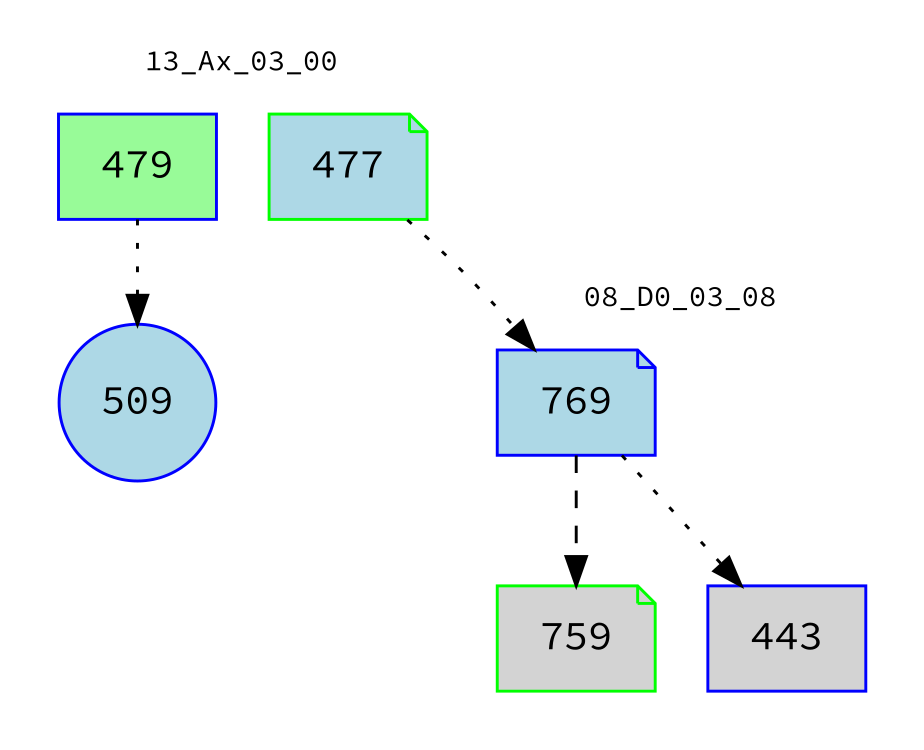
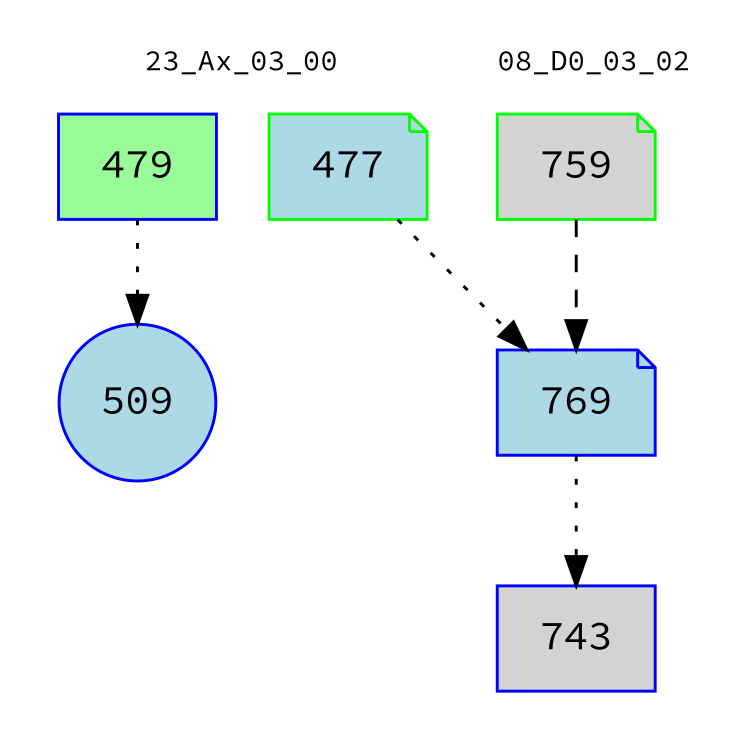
(243, 63) -> (243, 63)
(682, 299) -> (595, 63)
(576, 506) -> (576, 270)
(787, 639) -> (576, 639)
